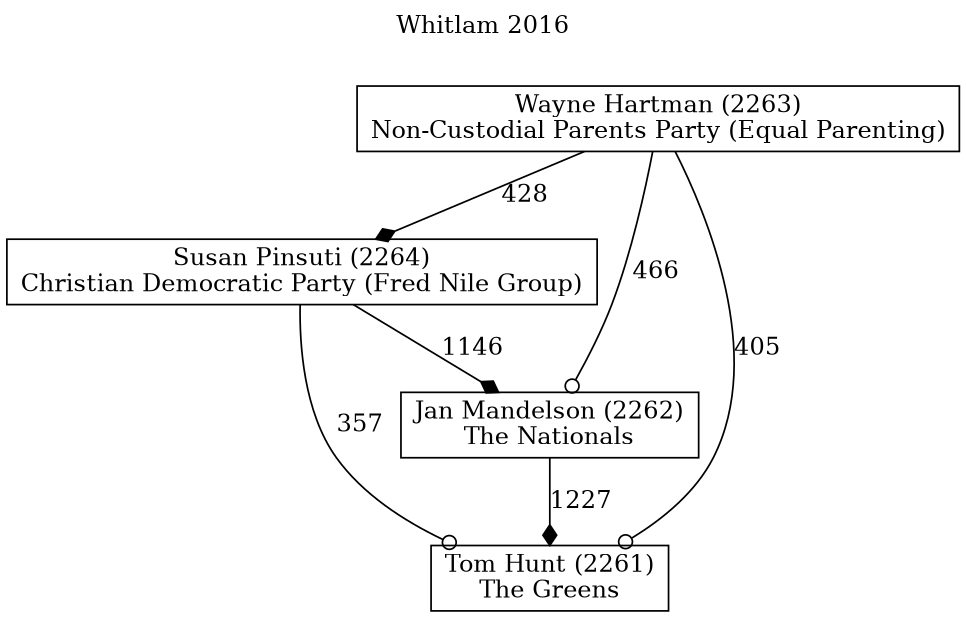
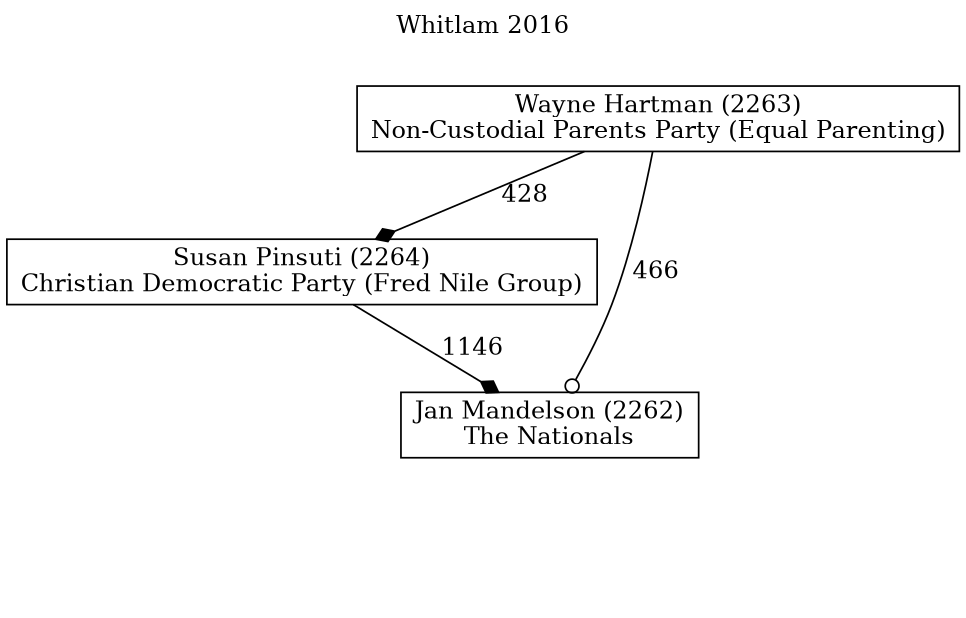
(550, 578) -> none
